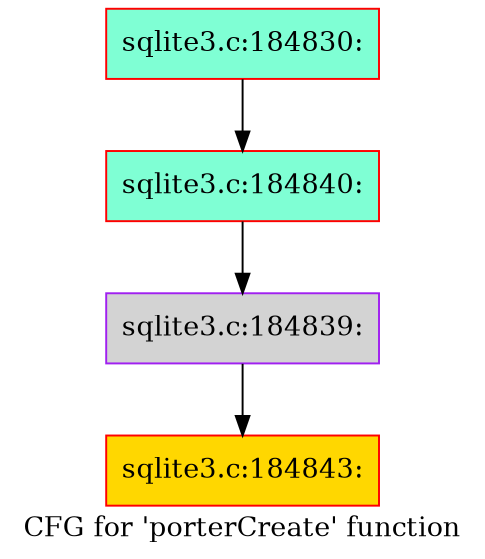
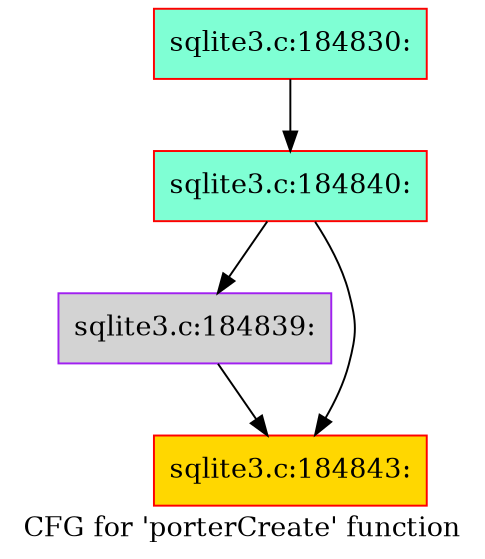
none -> (354, 319)
